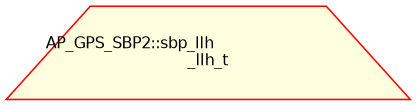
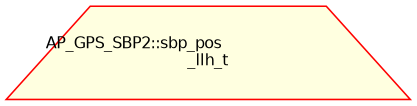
(208, 53) -> (208, 53)
